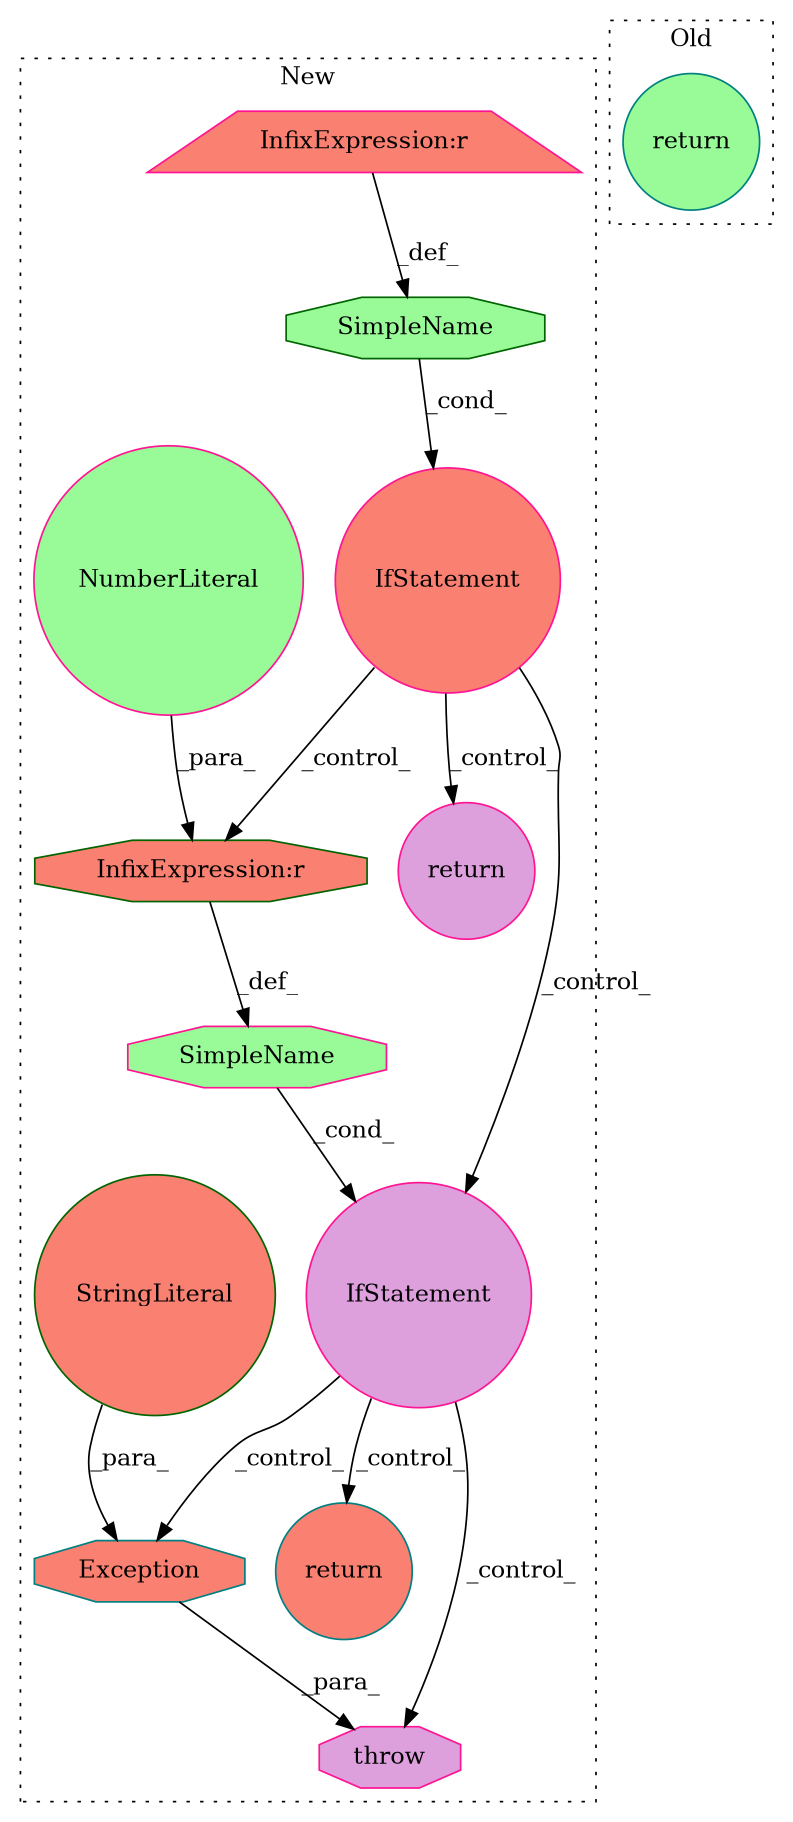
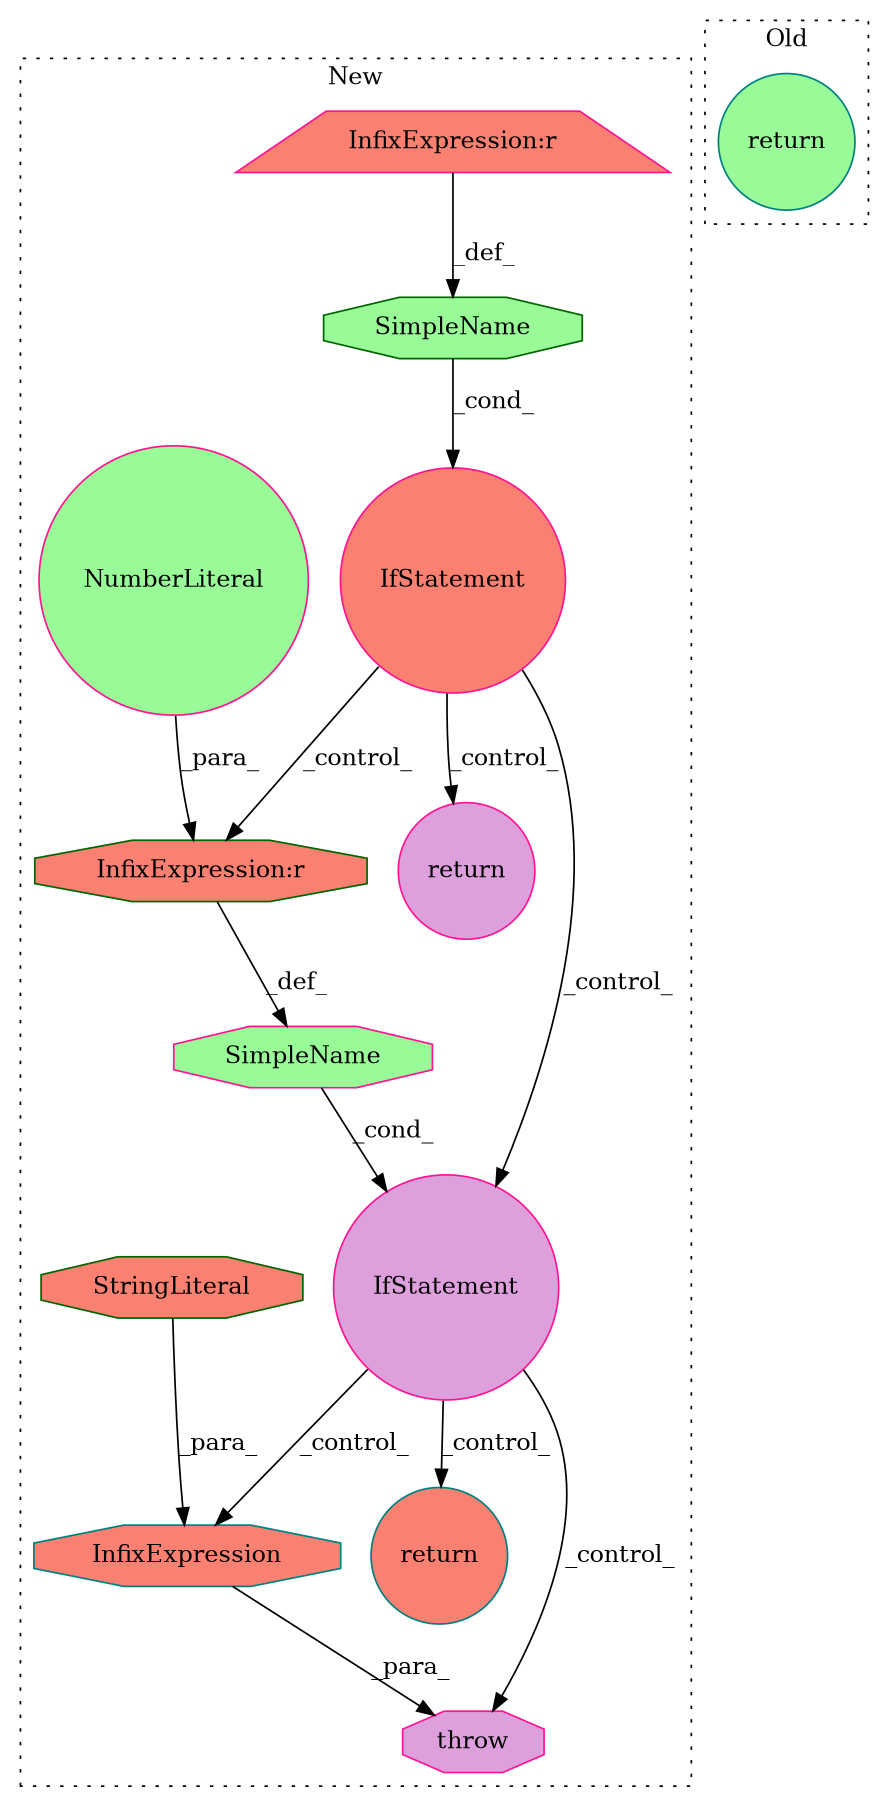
(155, 1295) -> (172, 1287)
(140, 1571) -> (187, 1556)
